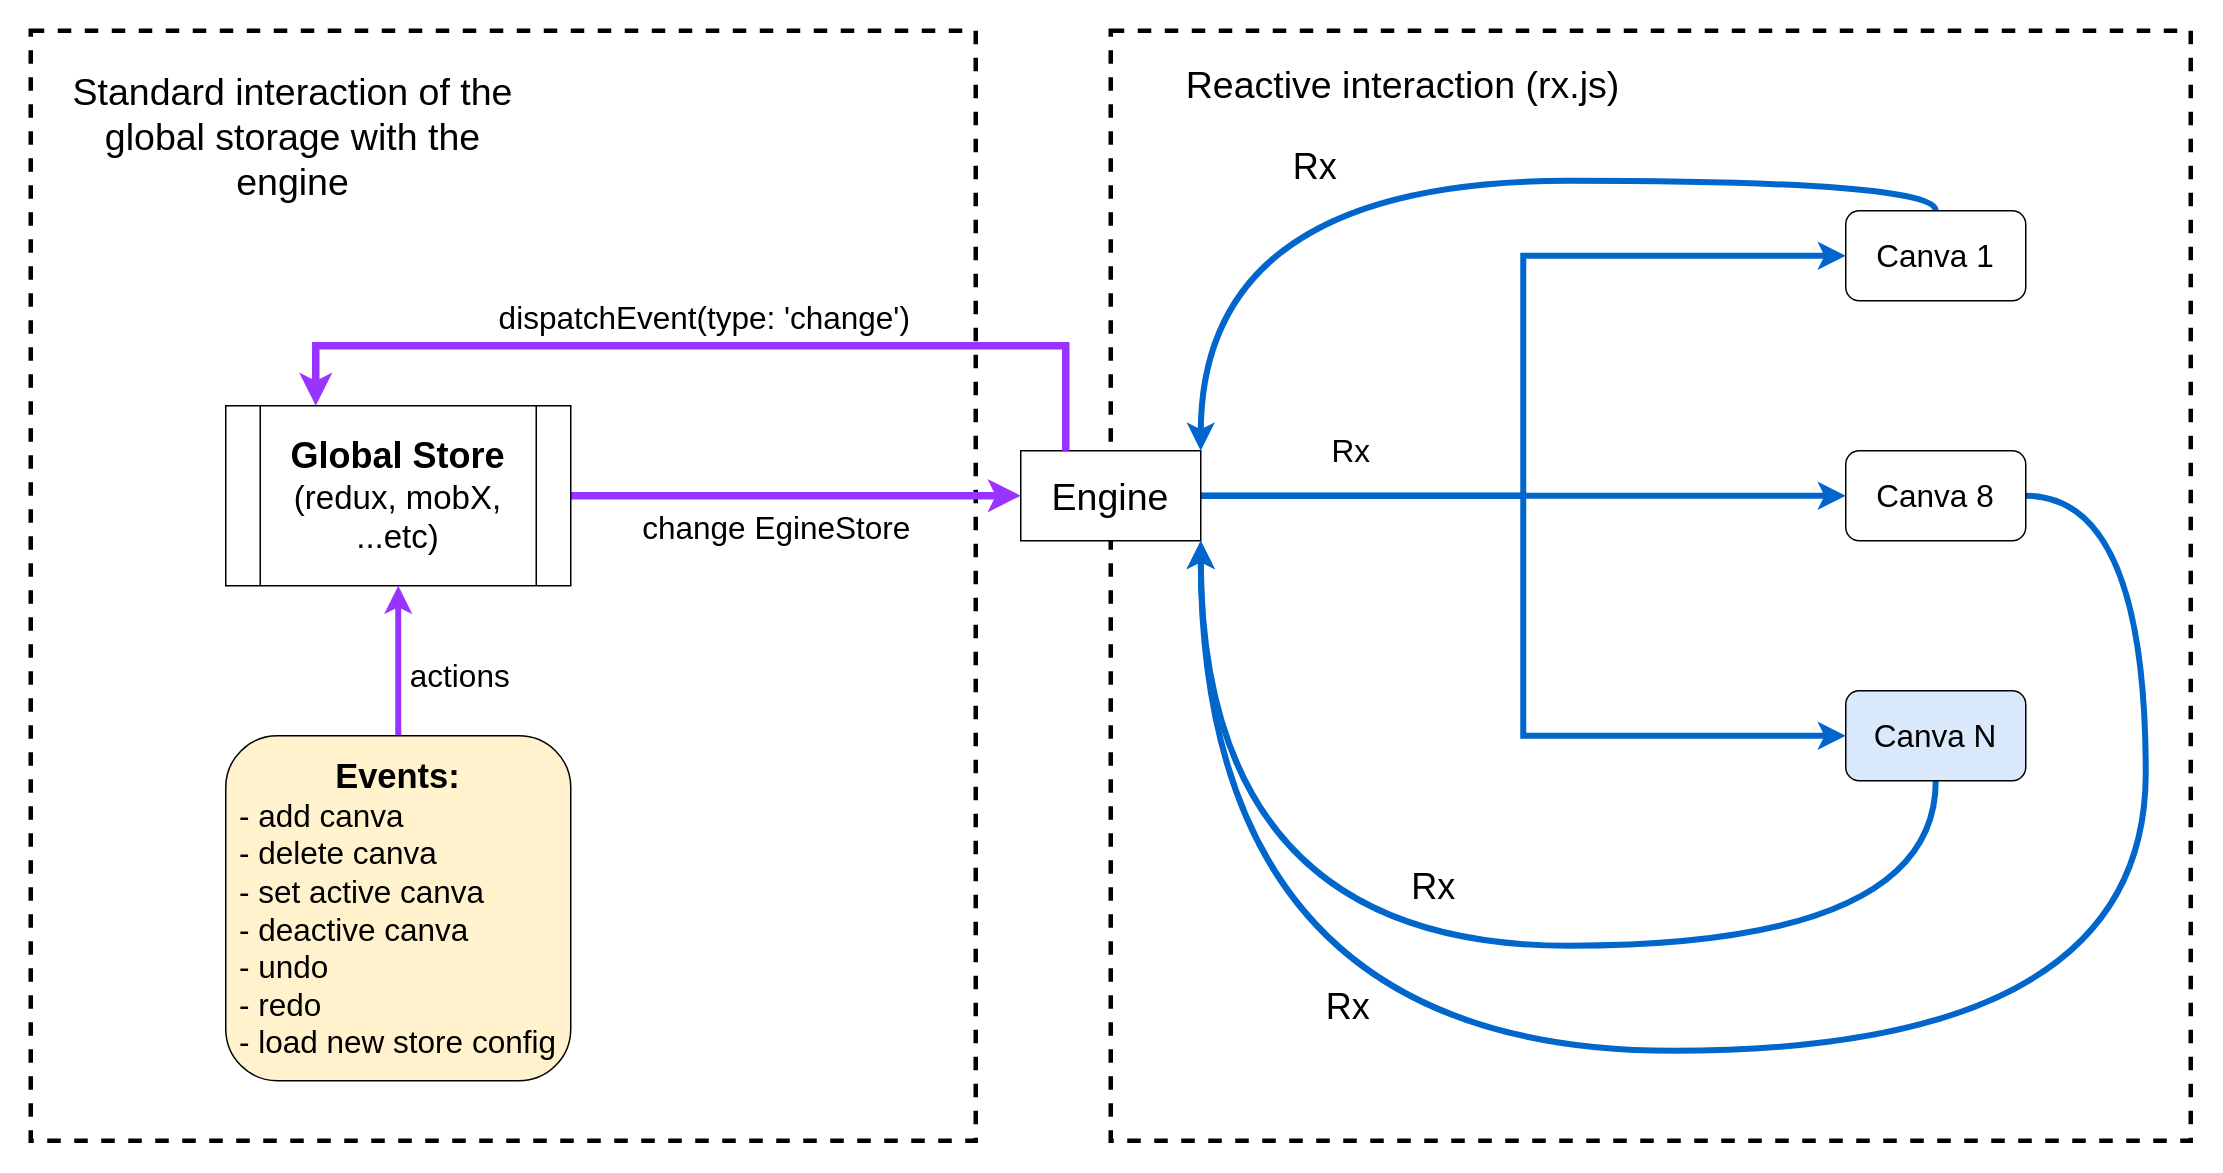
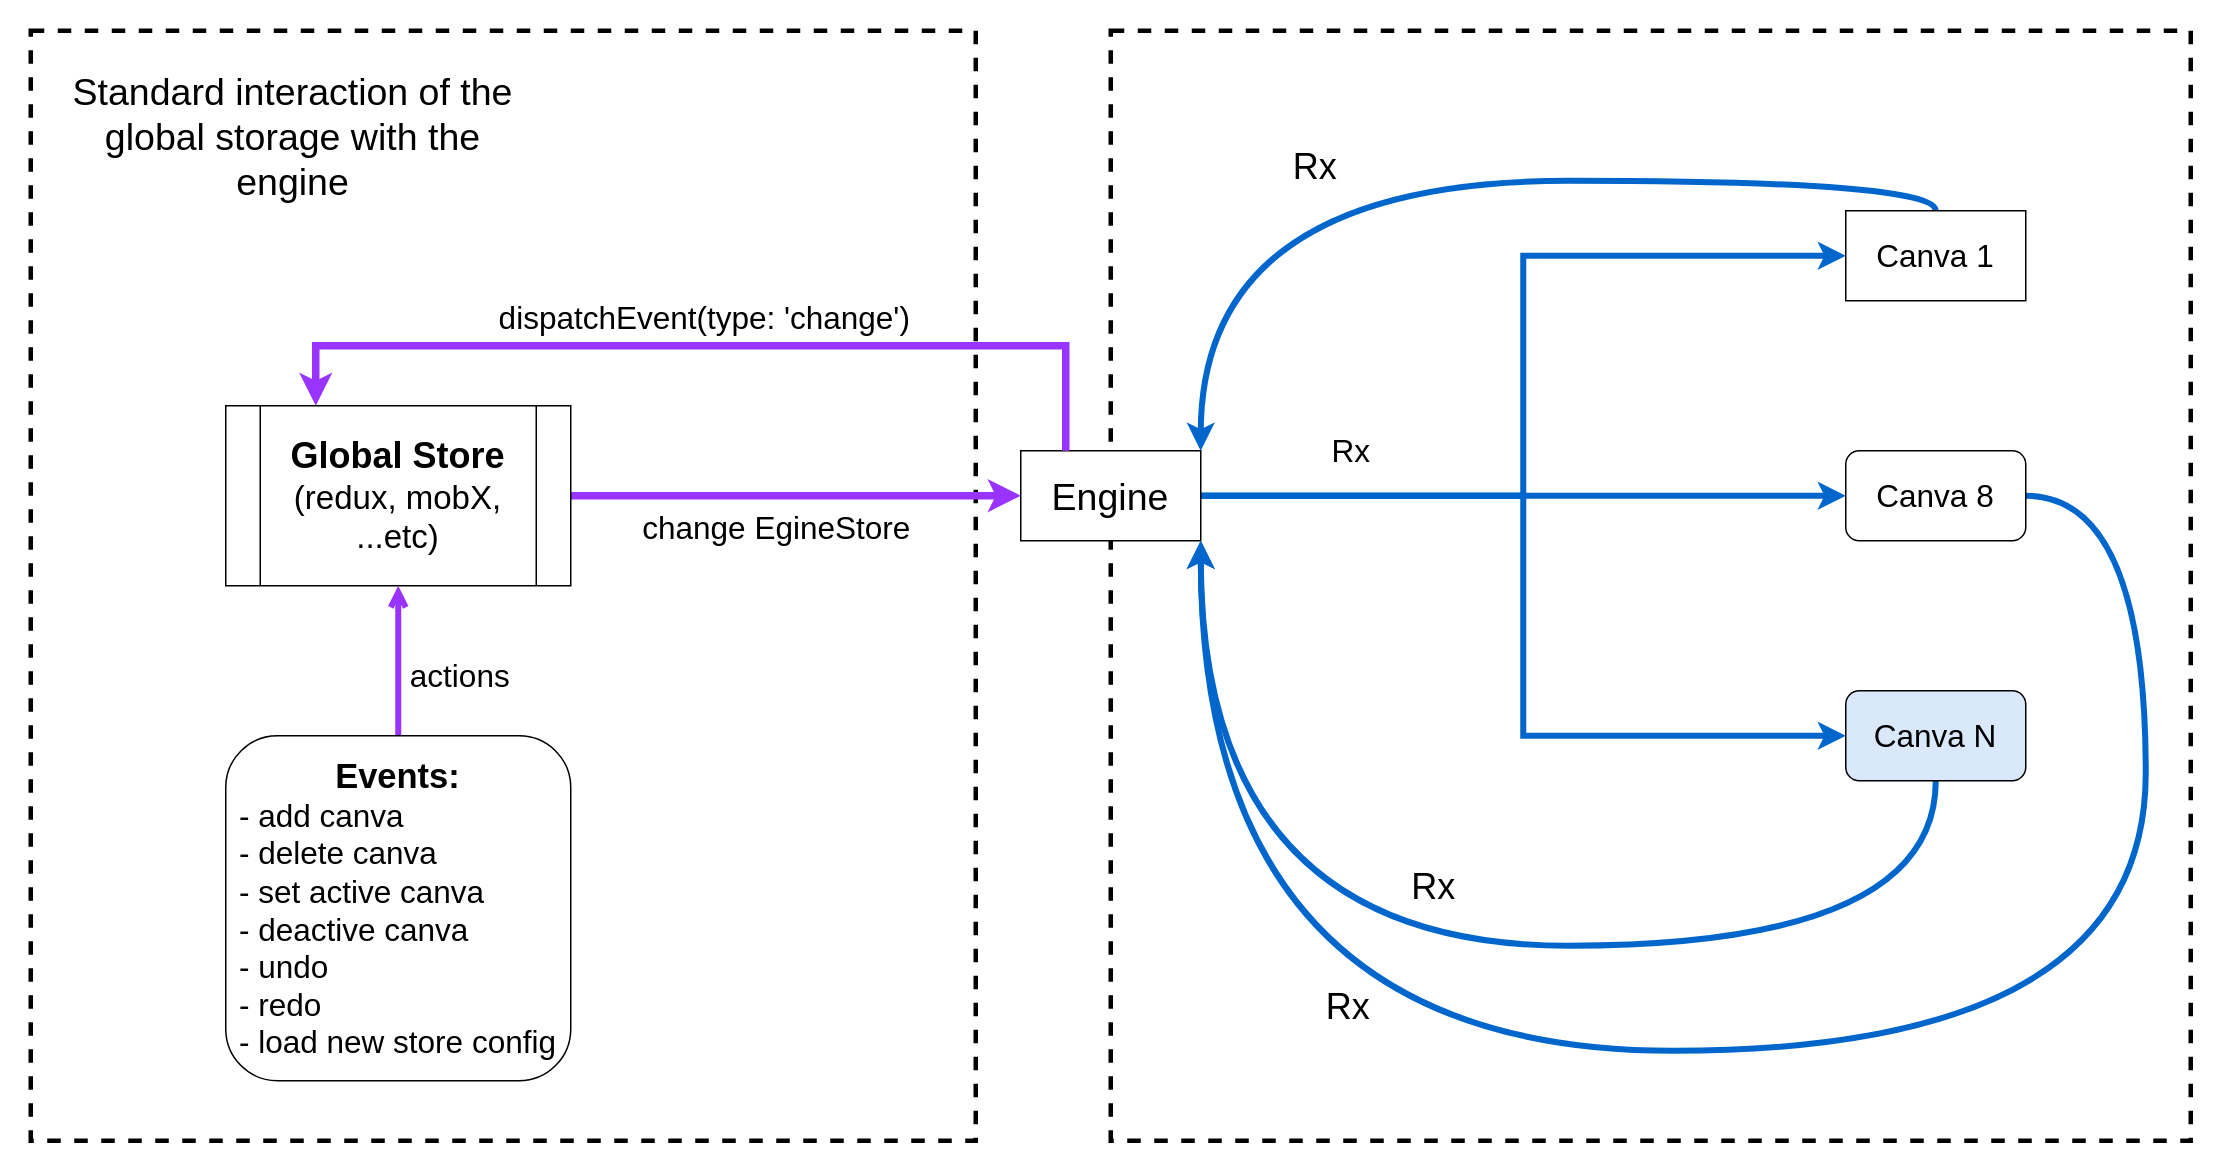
(1403, 83) -> none
(1936, 256) -> (1936, 256)
(398, 736) -> (398, 736)
(398, 908) -> (398, 908)
